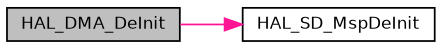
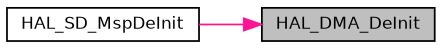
(202, 24) -> (221, 24)
